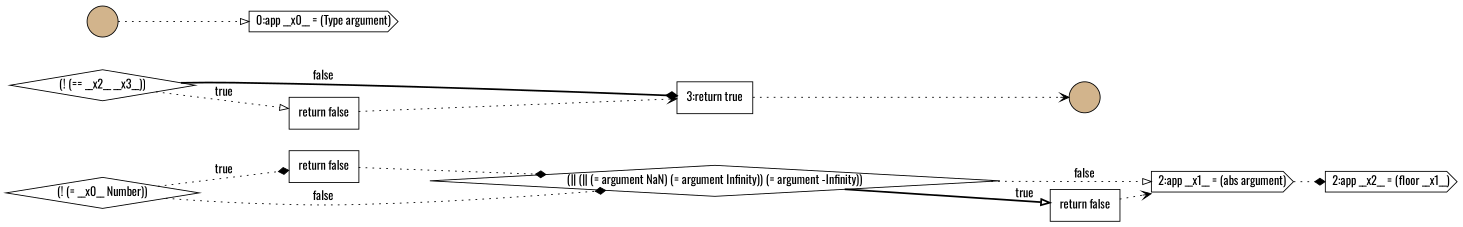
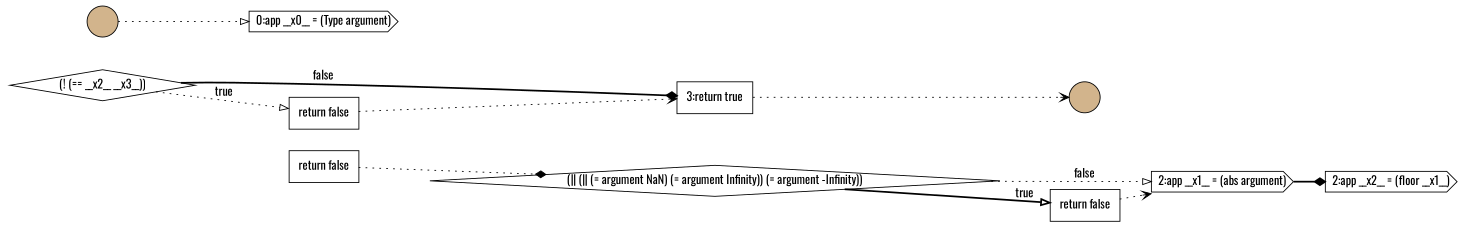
(1304, 182) -> (1304, 182)
(103, 193) -> none
